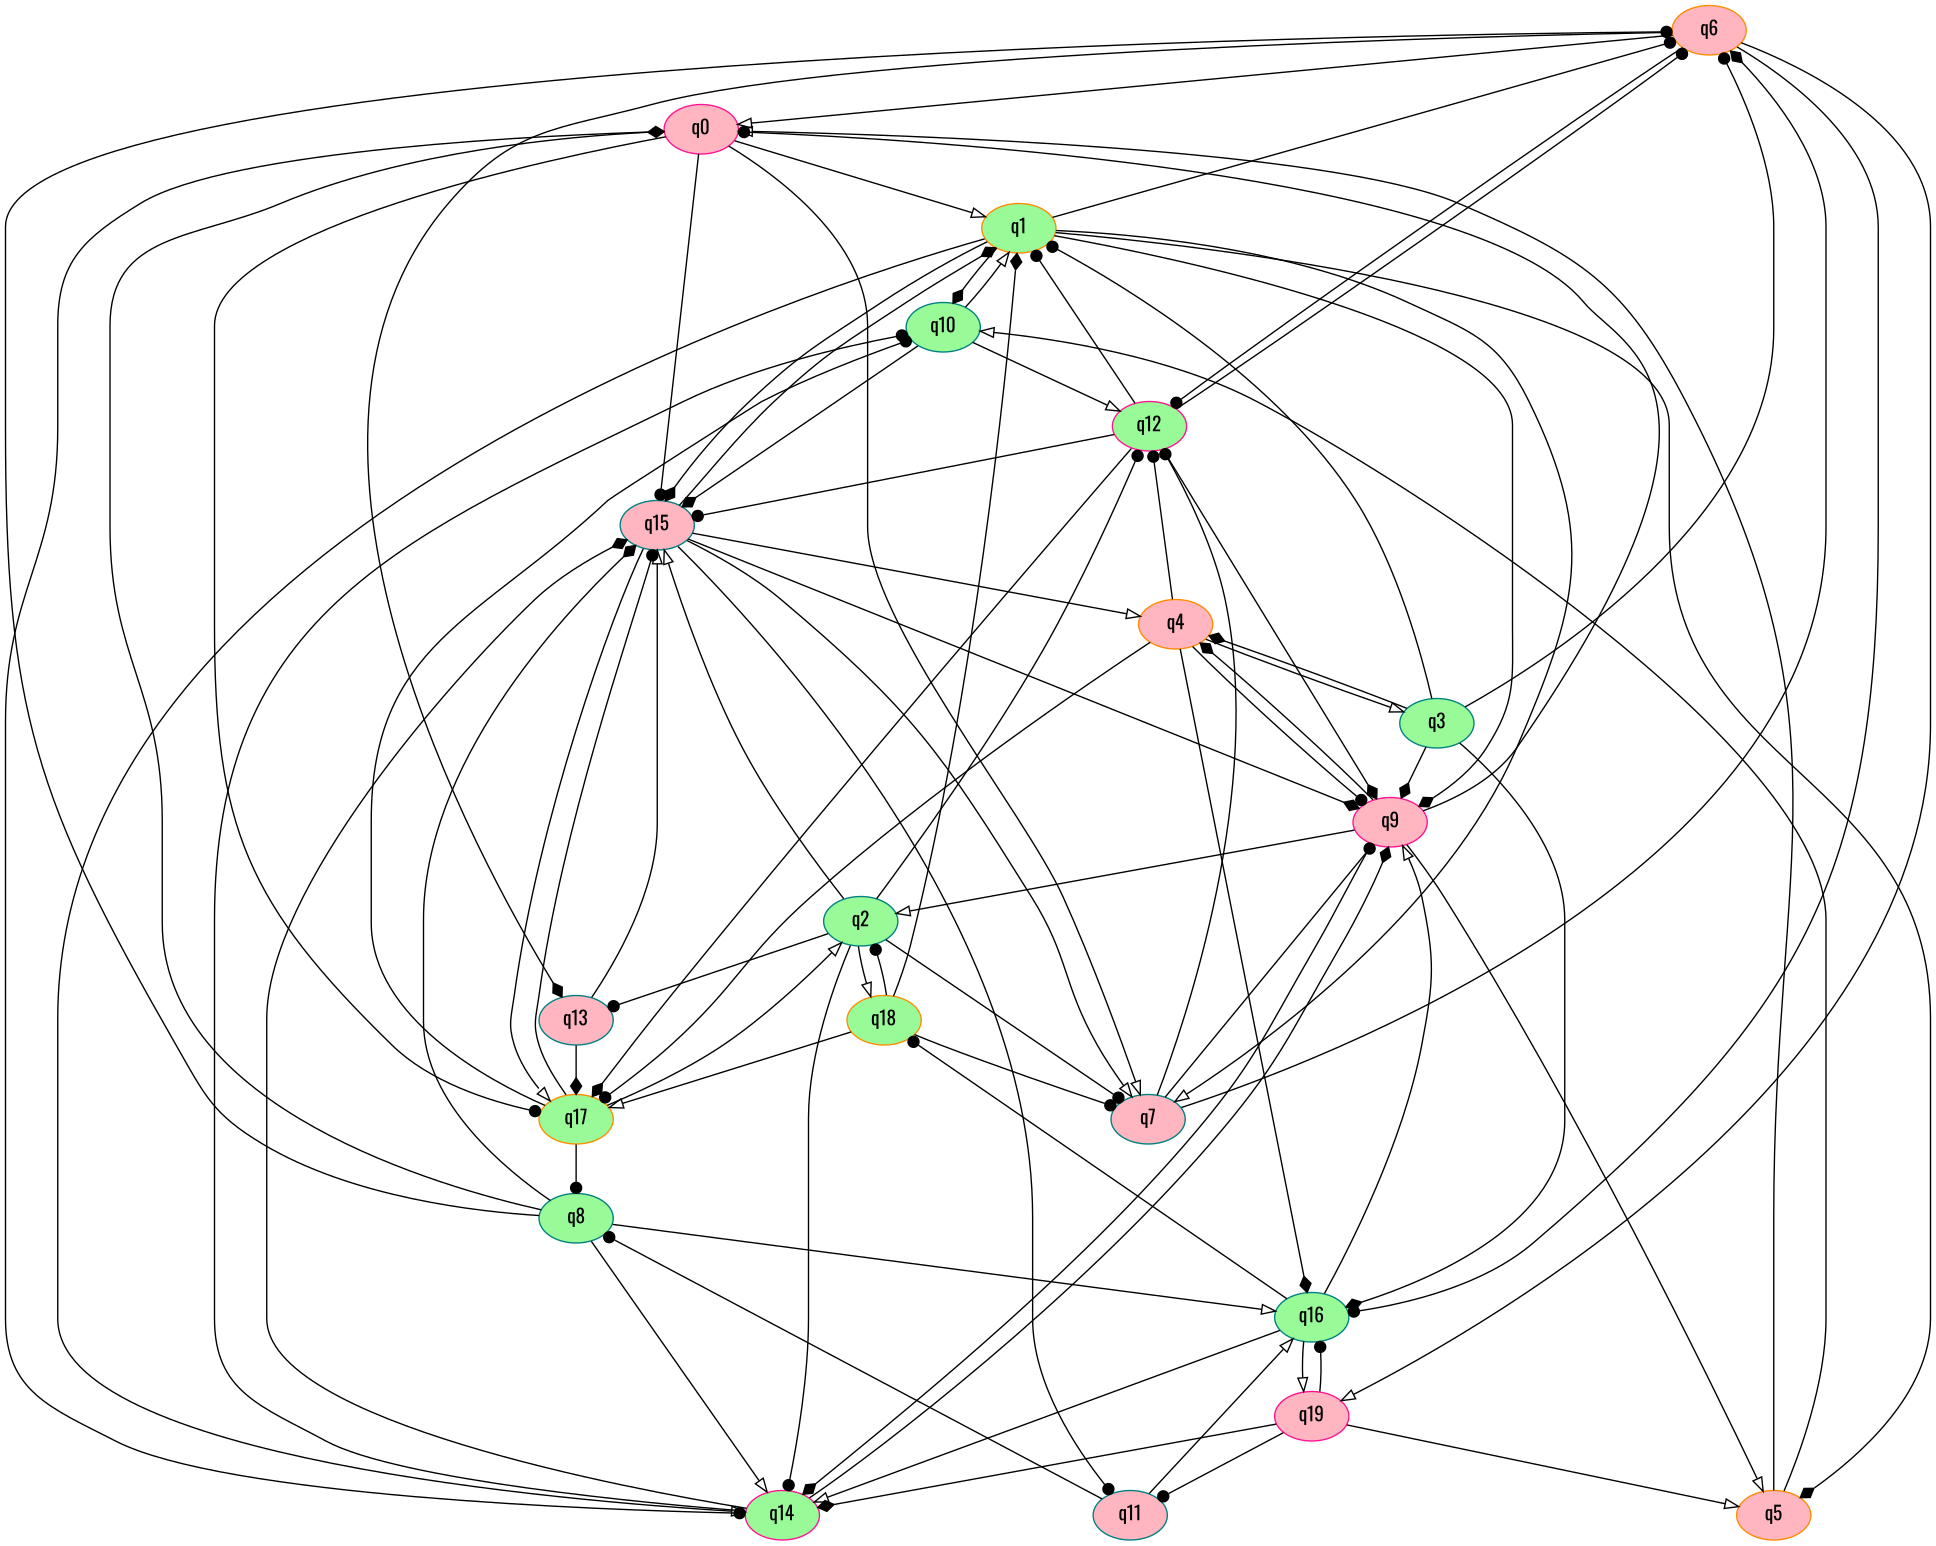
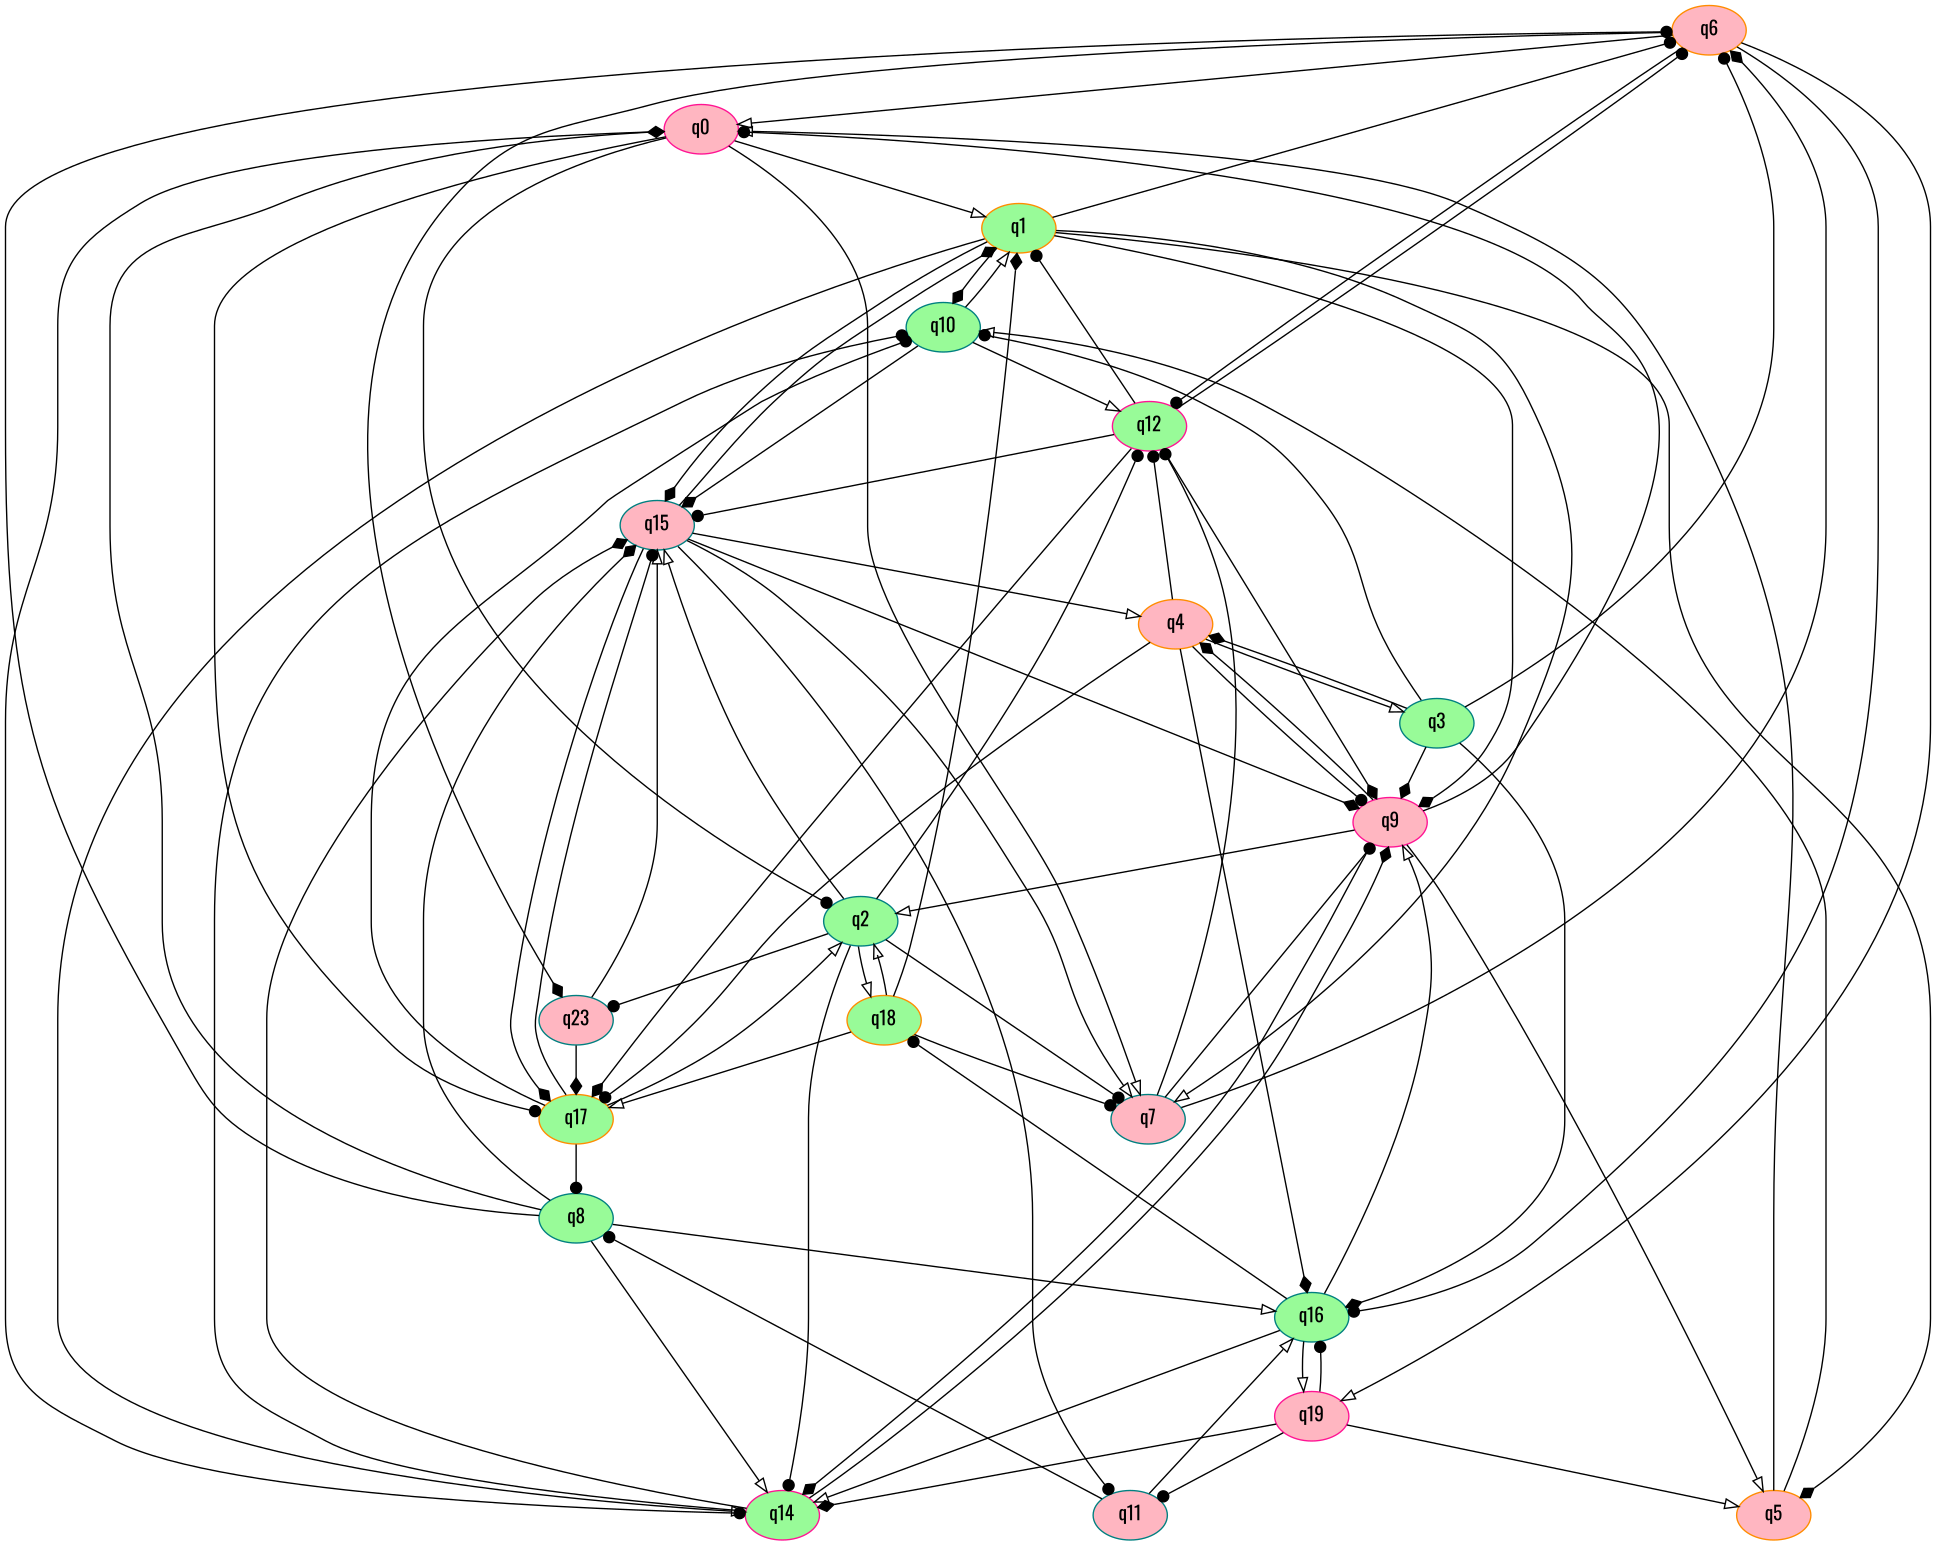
(680, 321) -> (435, 507)
(1310, 441) -> (1270, 444)
(551, 816) -> (551, 816)
(883, 975) -> (883, 975)
(576, 1020) -> (576, 1020)
